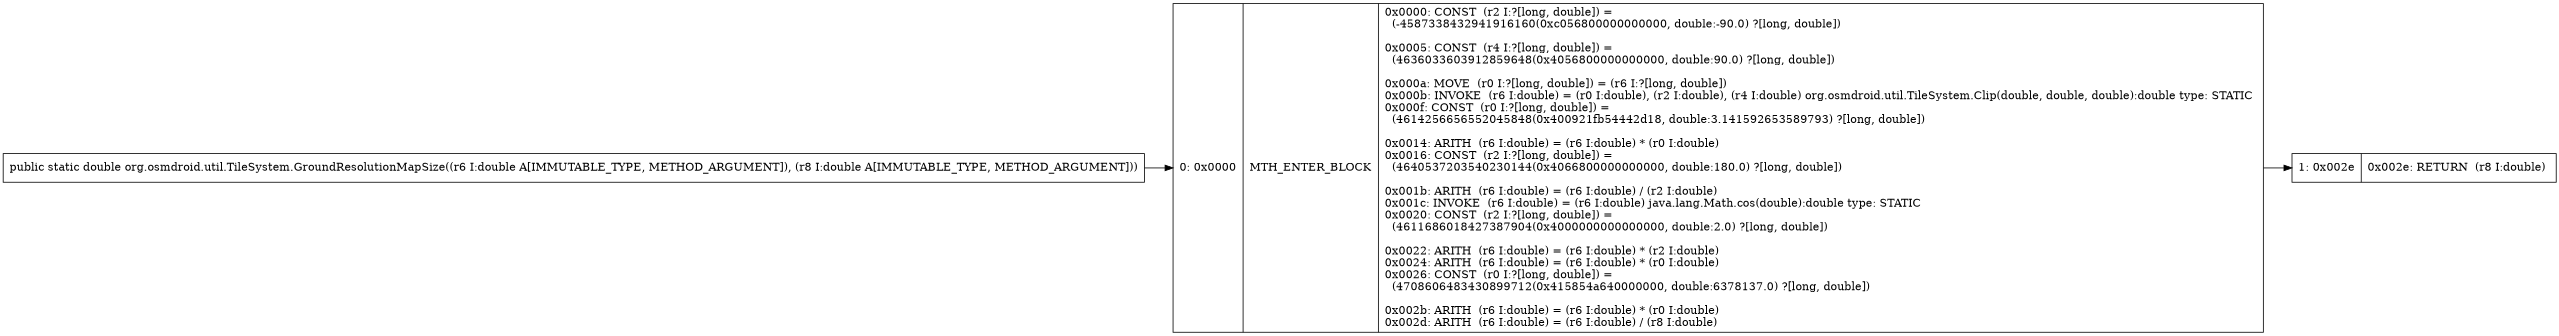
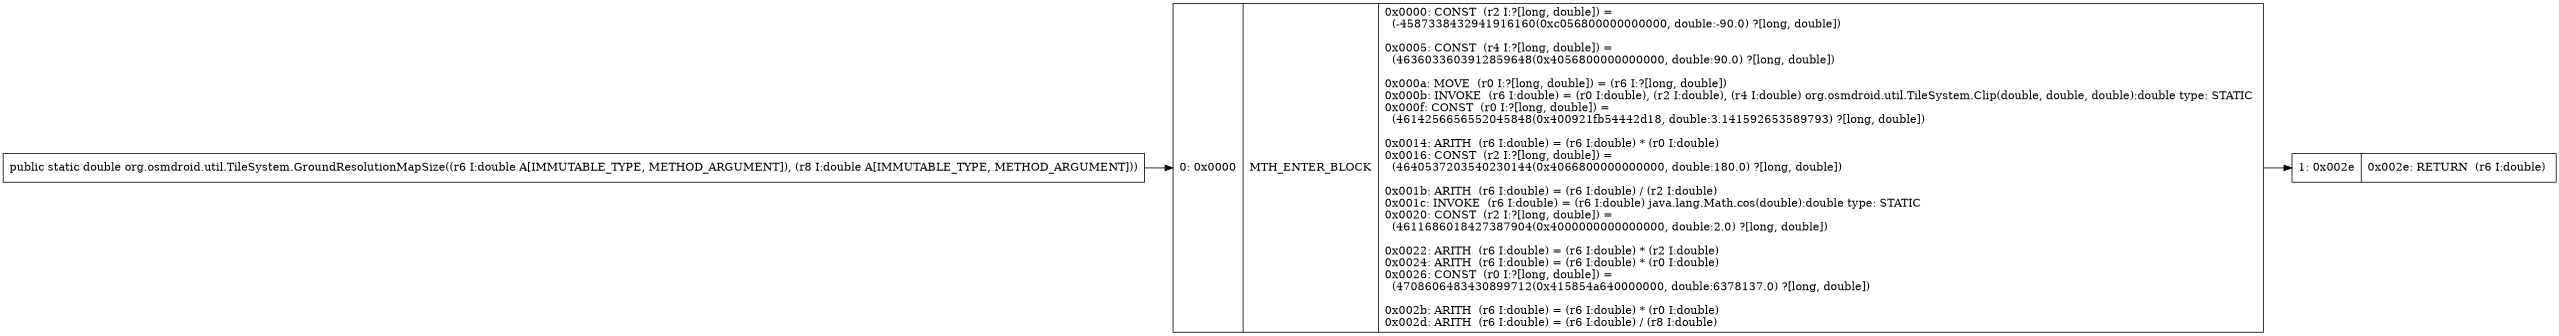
(2459, 168) -> (2459, 168)
